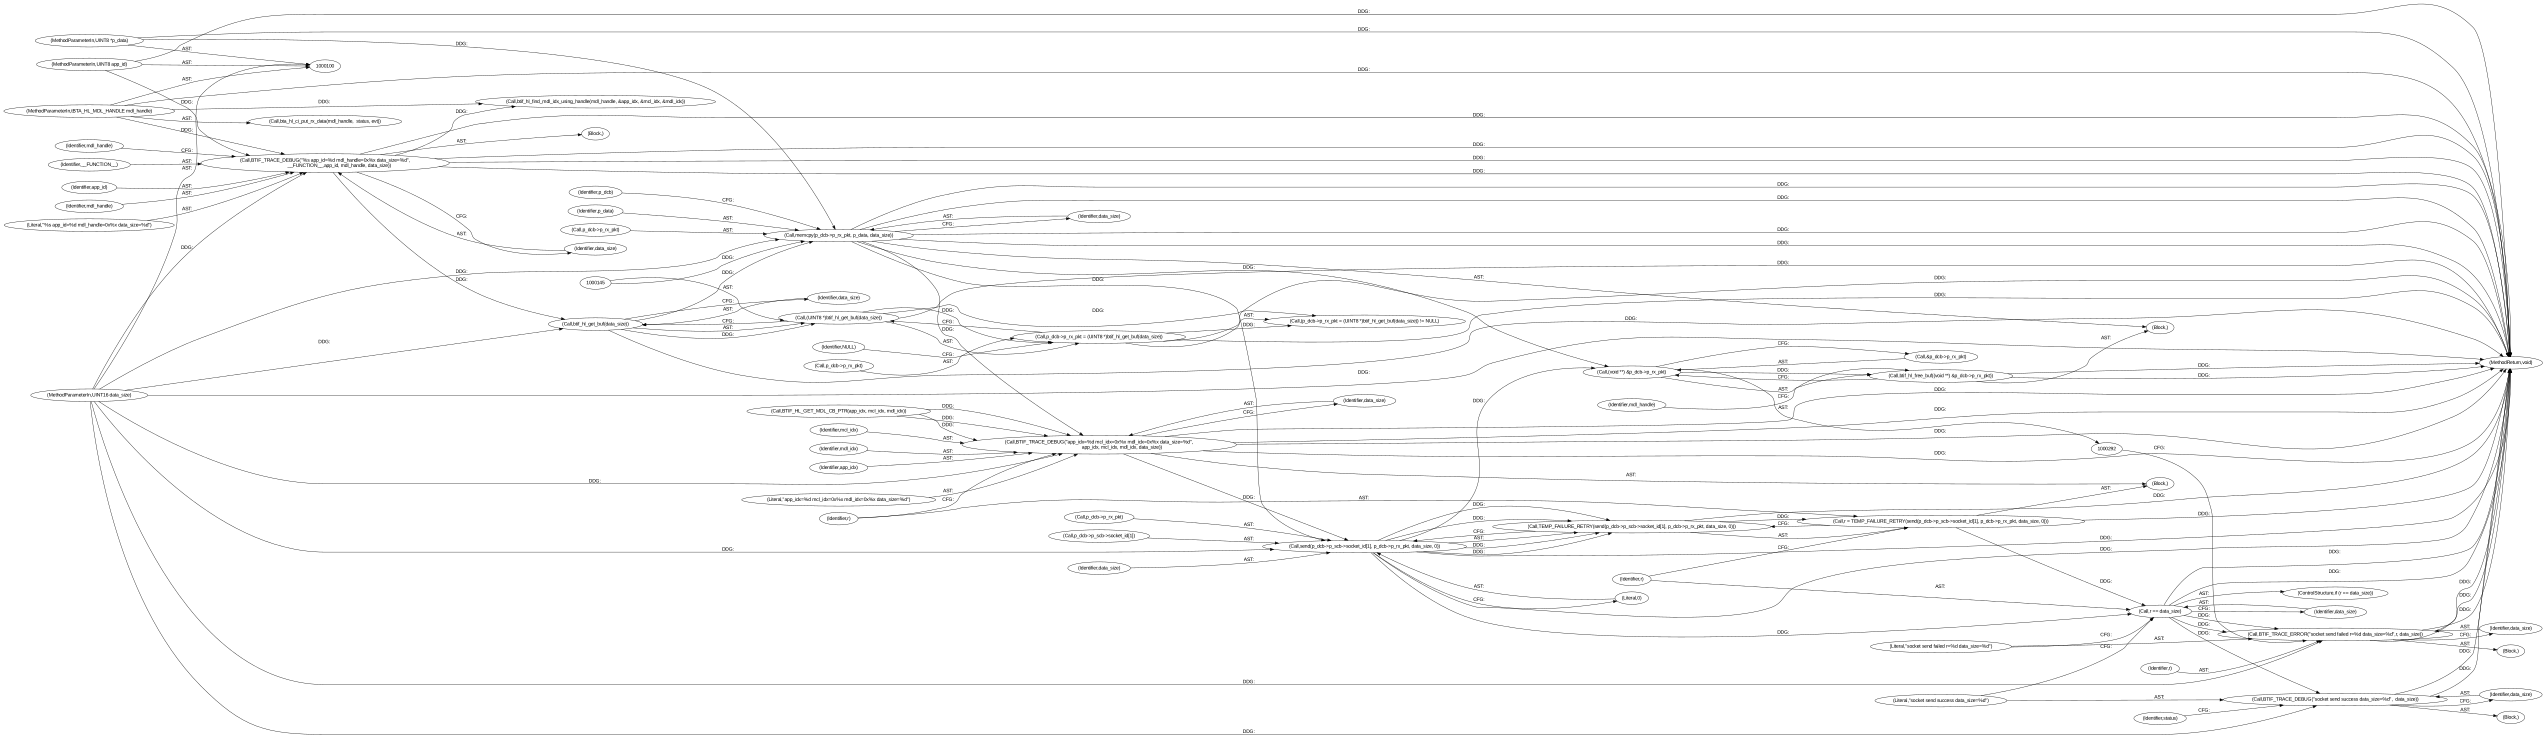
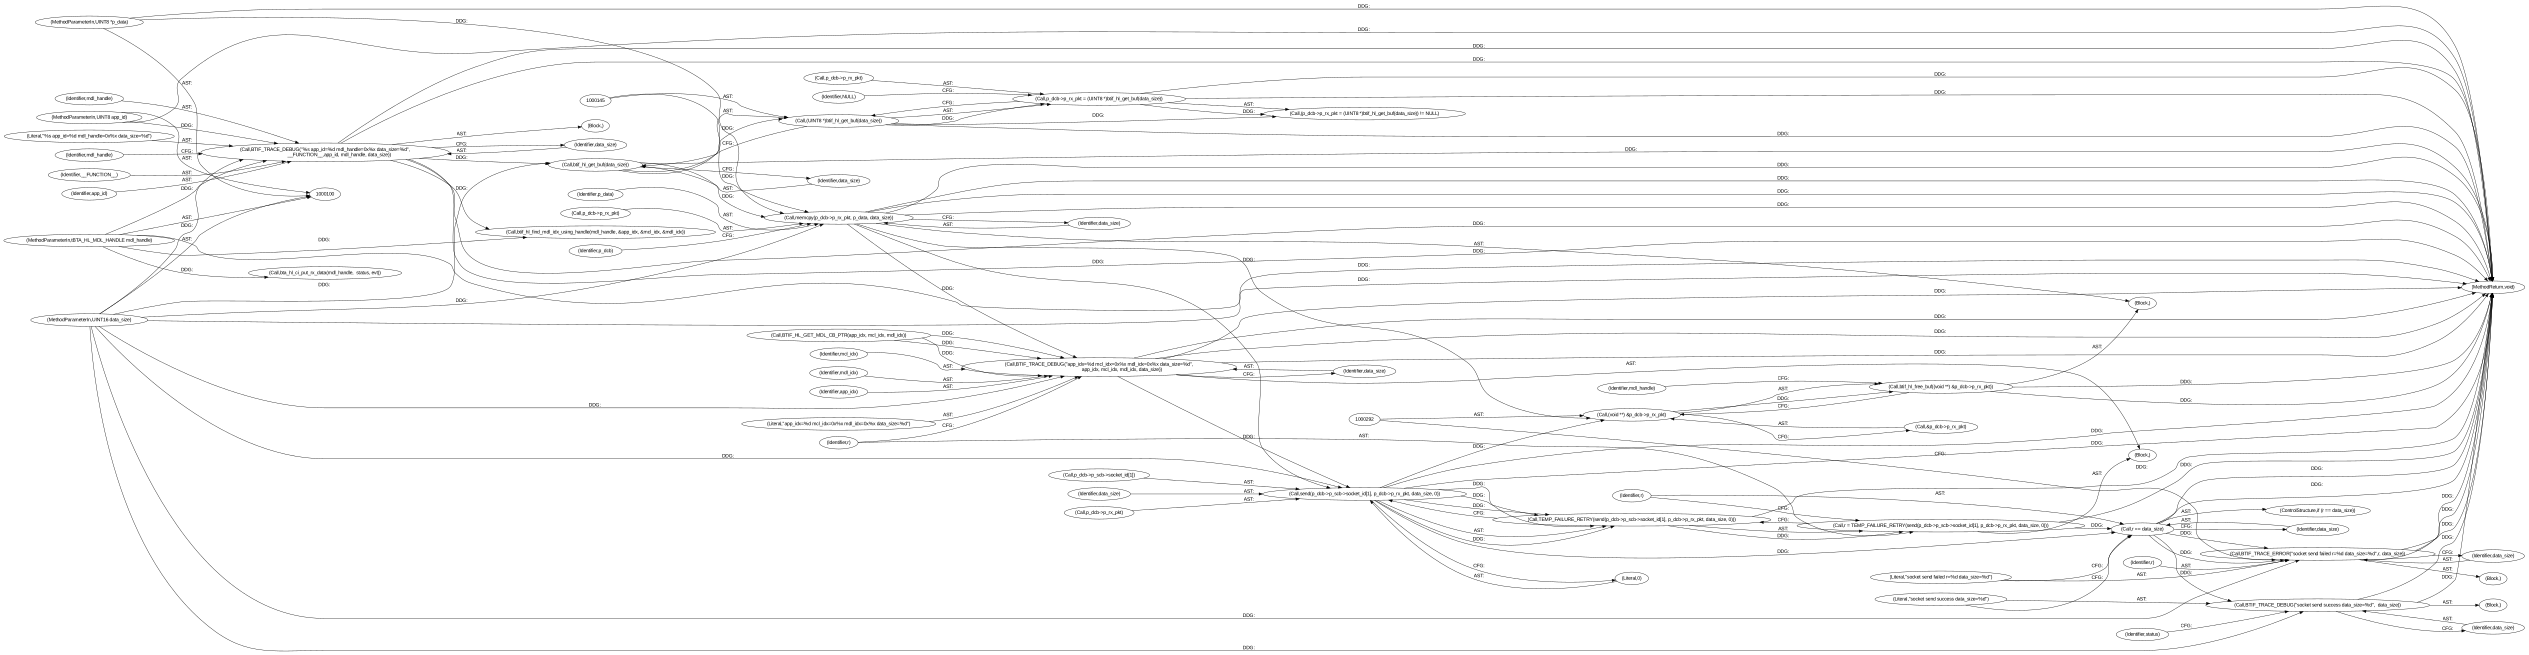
(188, 119) -> (188, 270)
(1877, 430) -> (1480, 417)
